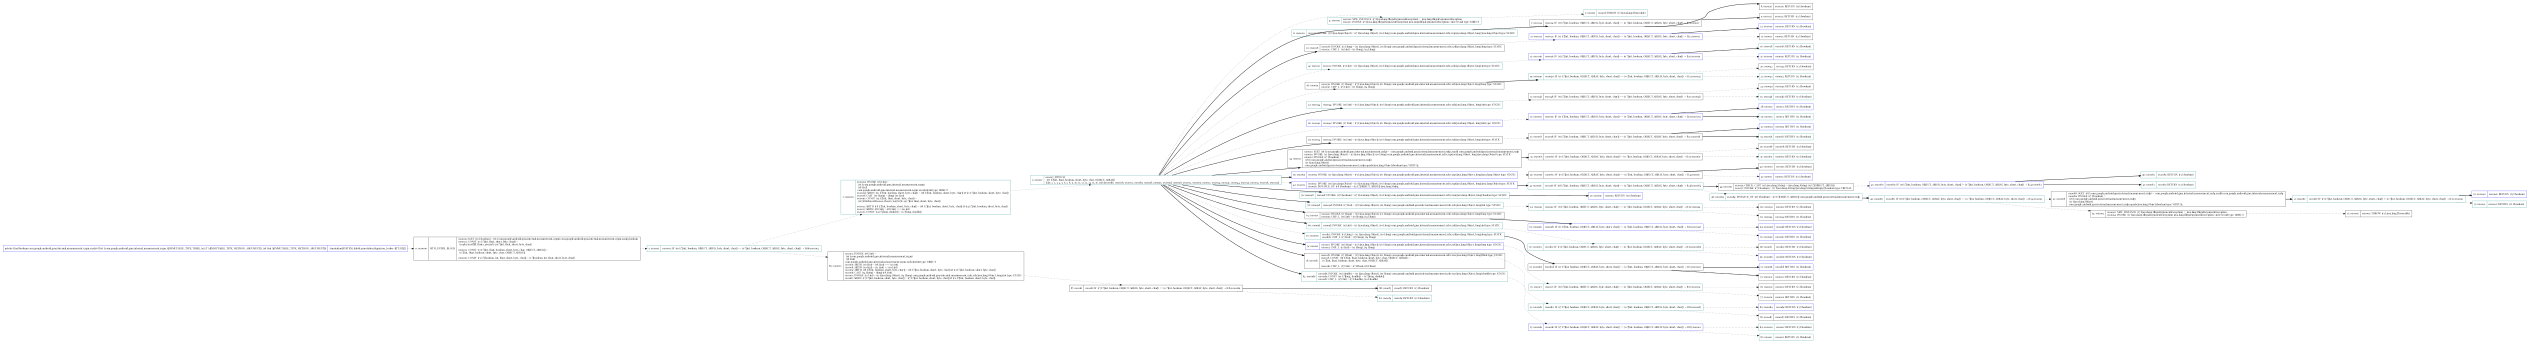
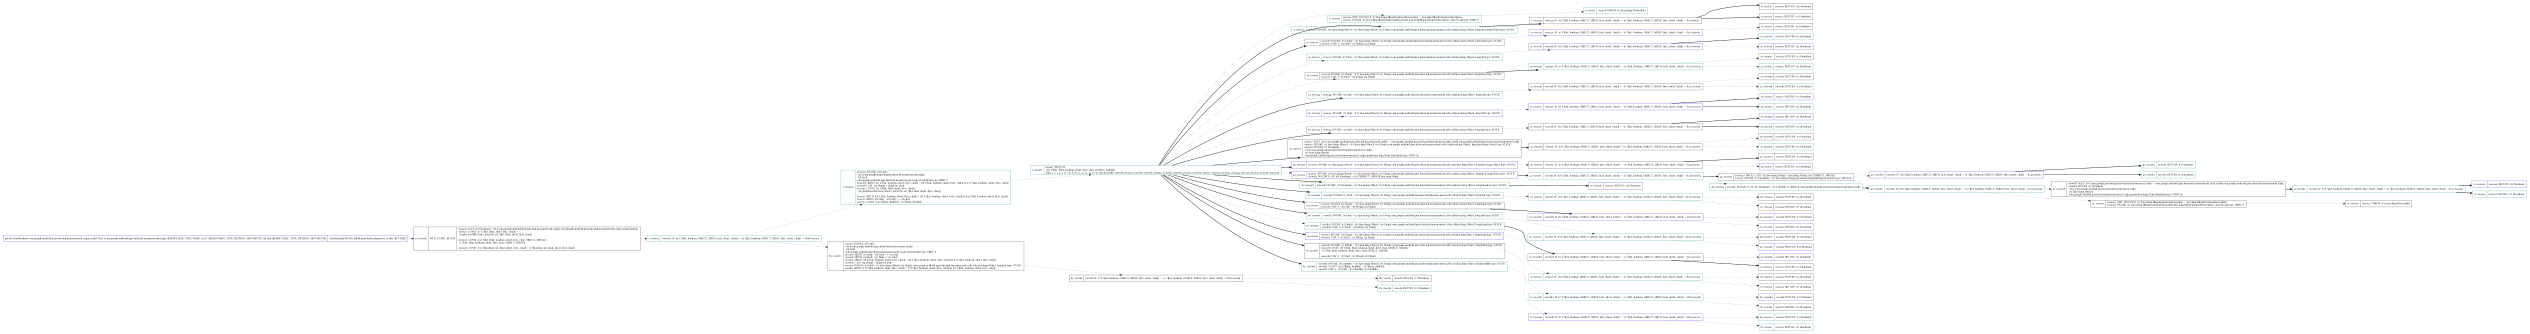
(1786, 27) -> none
(2463, 203) -> (2463, 193)
(1730, 267) -> (1730, 257)
(1309, 288) -> (1309, 278)
